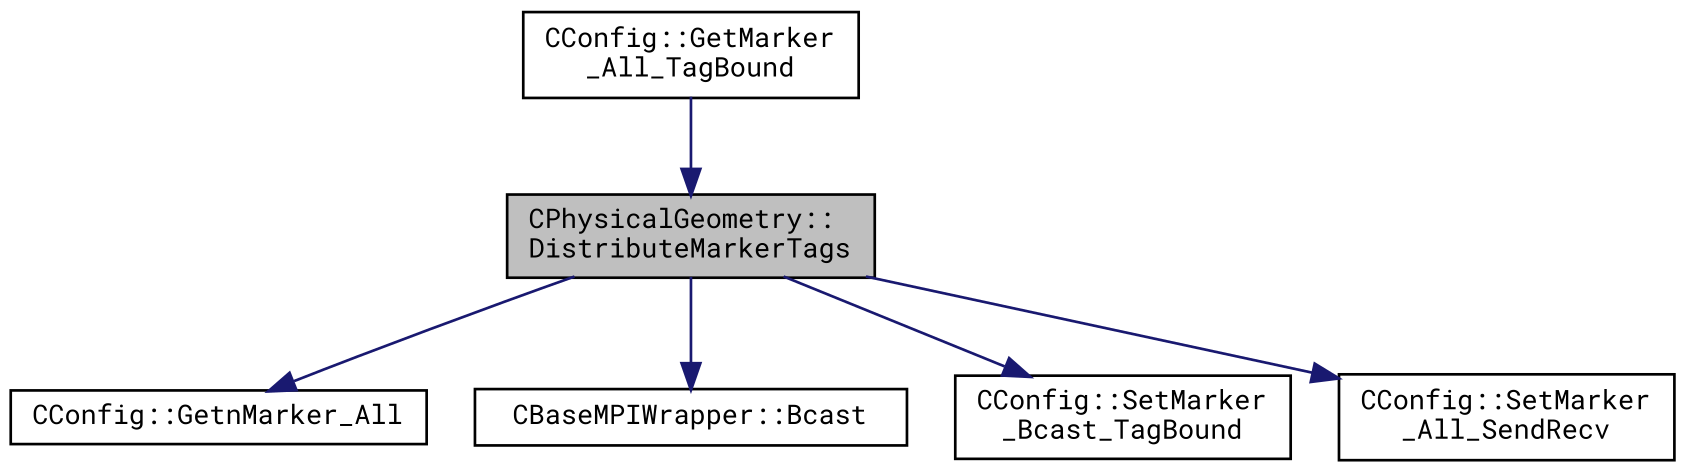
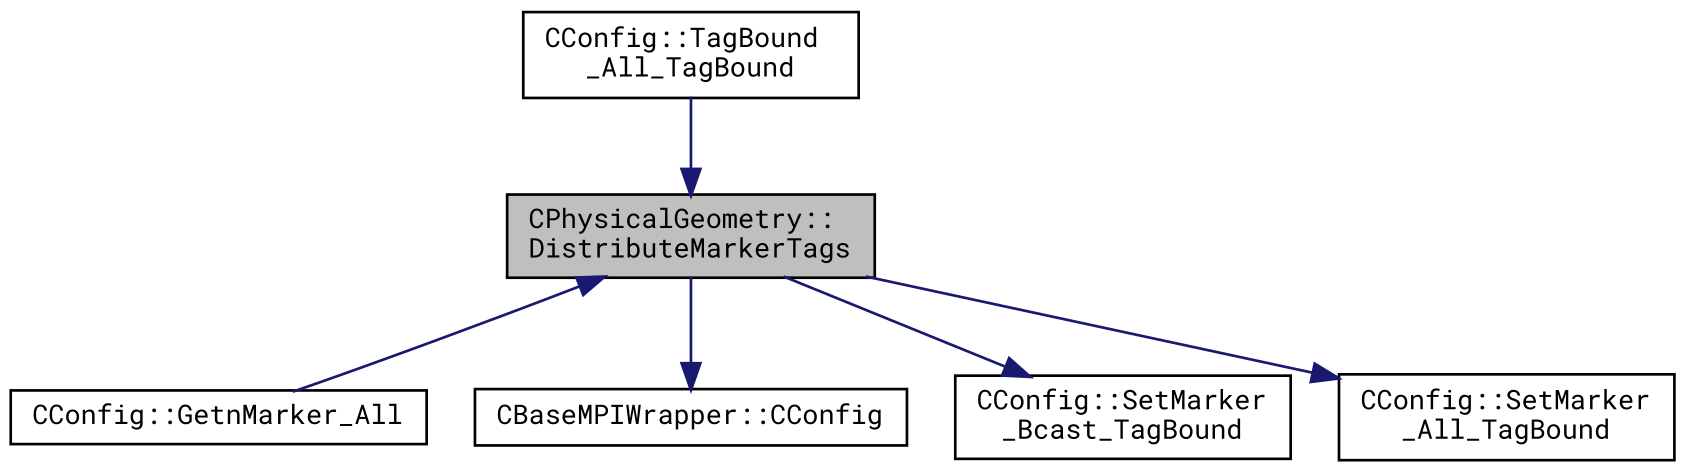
(691, 55) -> (691, 55)
(434, 328) -> (437, 340)
(691, 417) -> (691, 417)
(1507, 417) -> (1507, 417)
